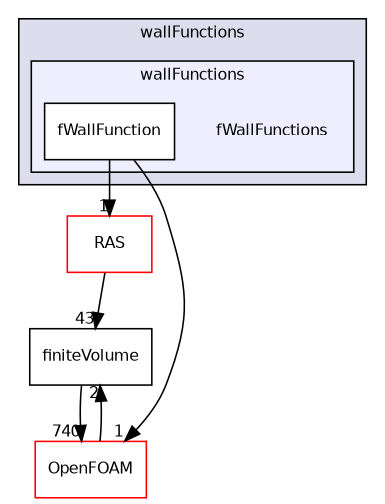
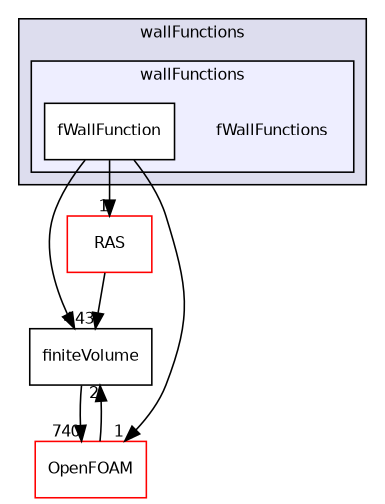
none -> (50, 234)
